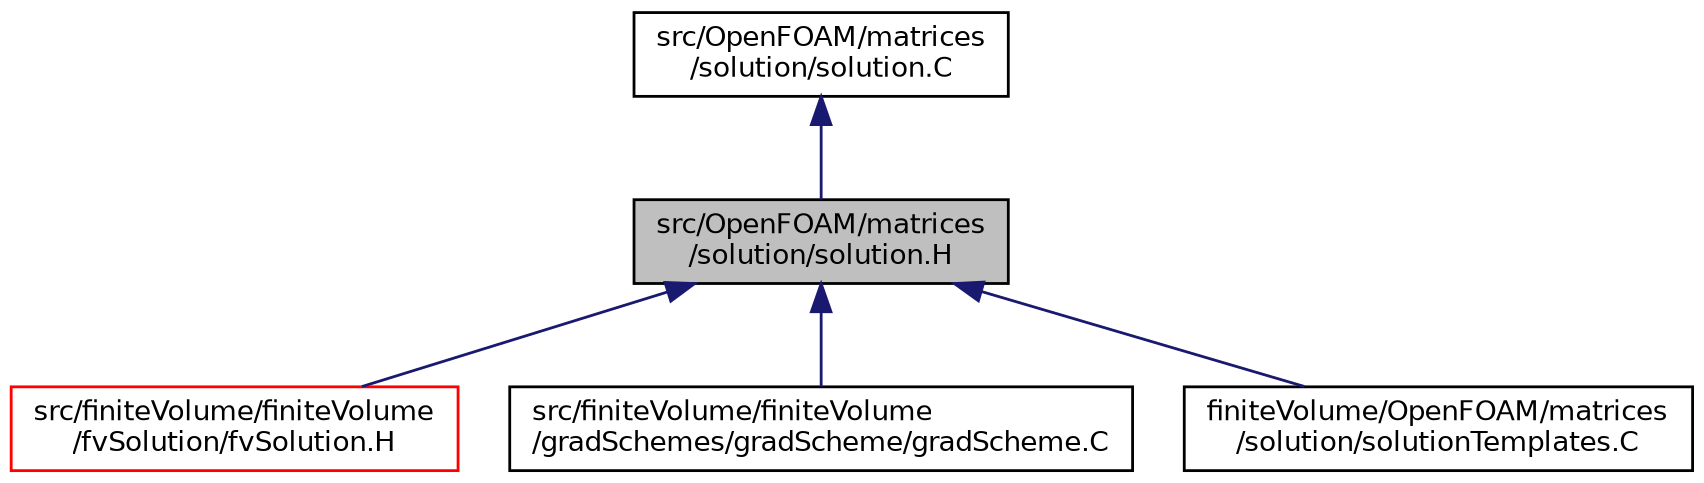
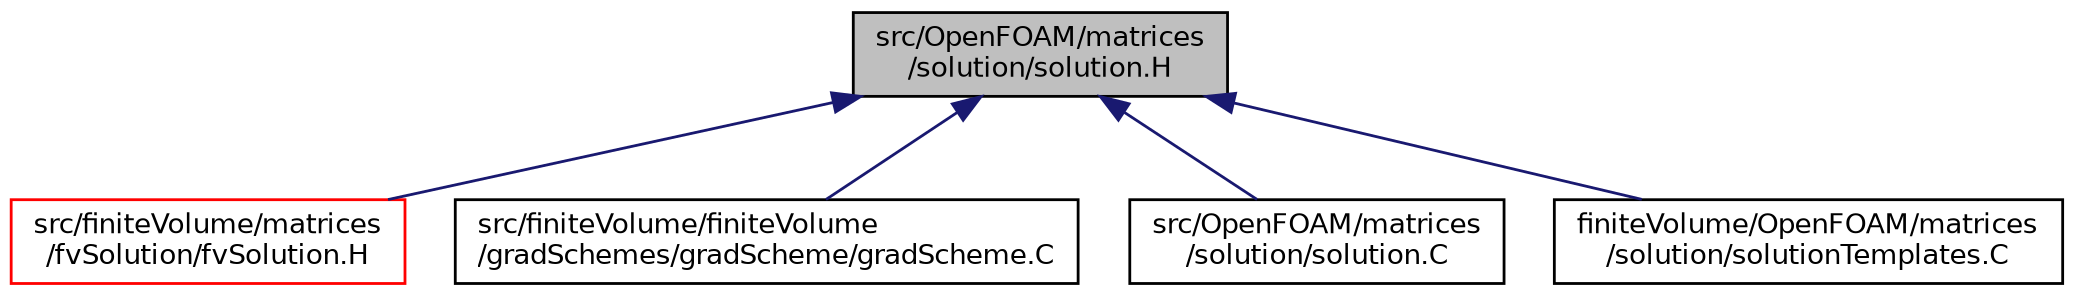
(821, 162) -> (1191, 156)
(235, 429) -> (208, 242)
